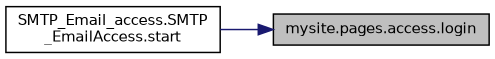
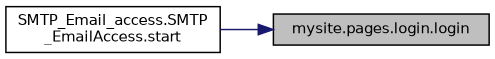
(381, 30) -> (381, 30)
